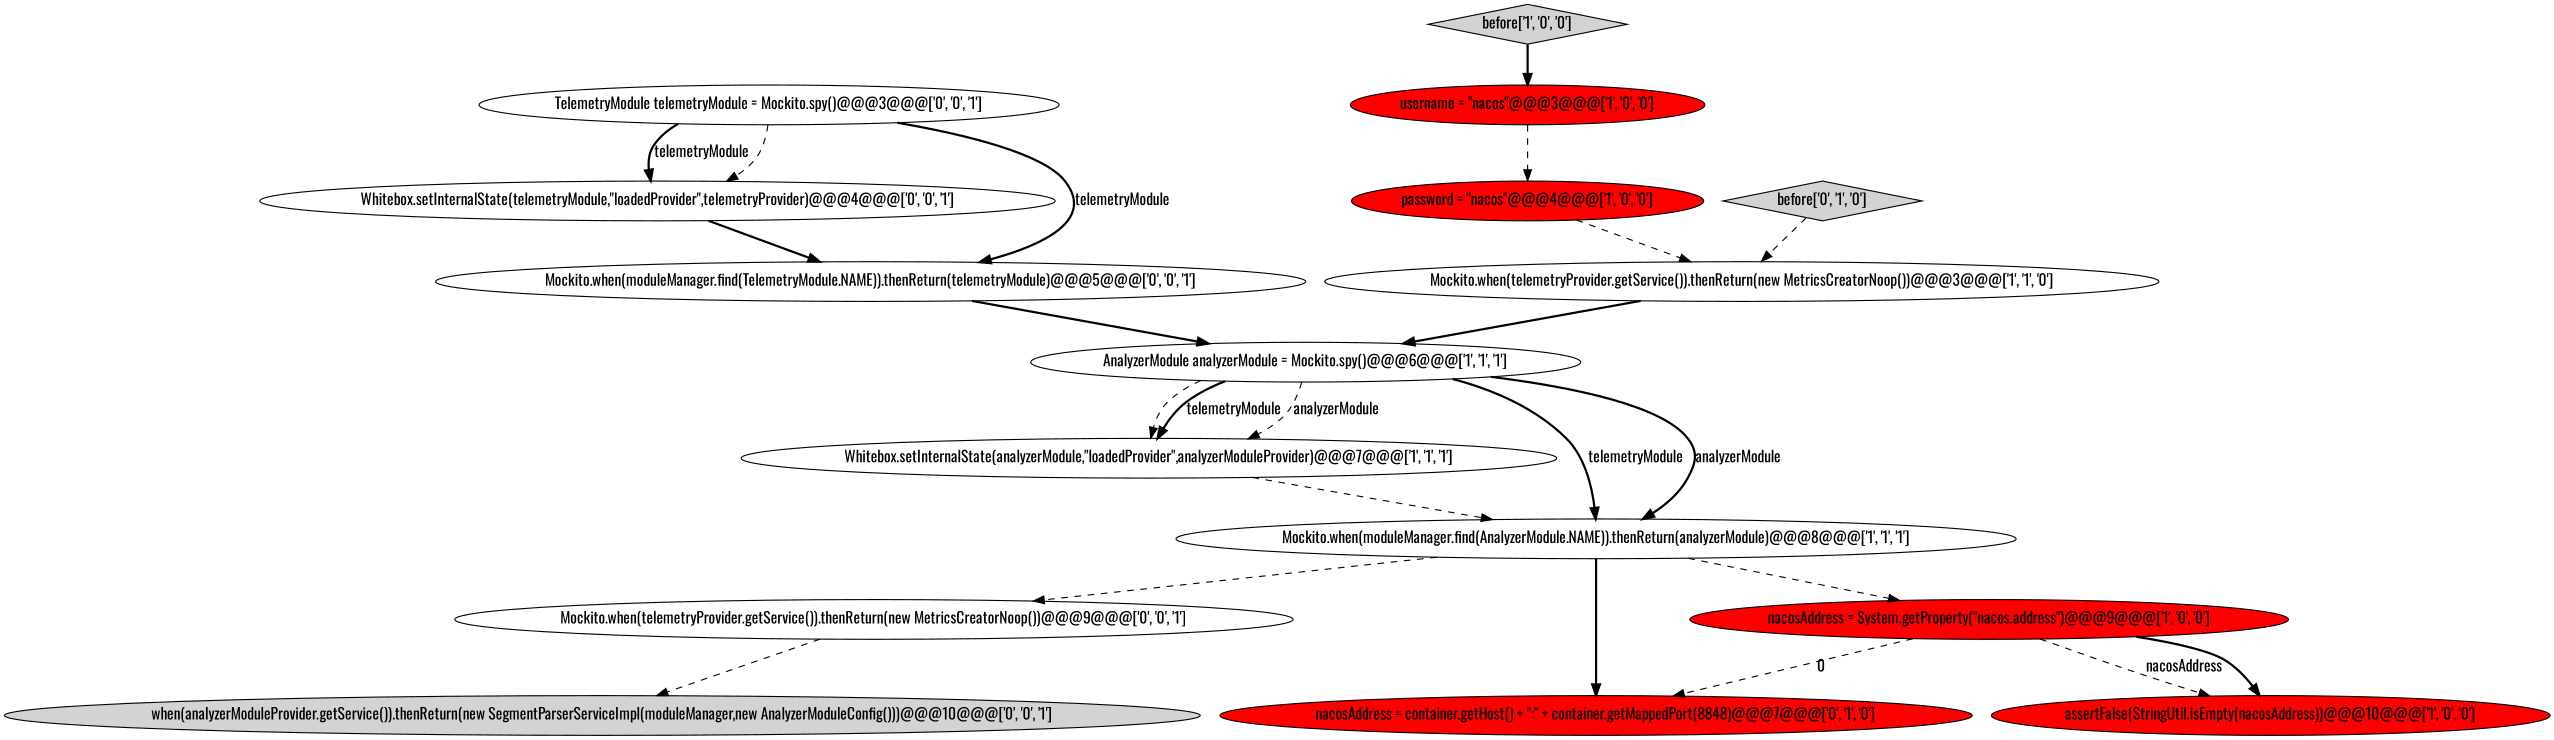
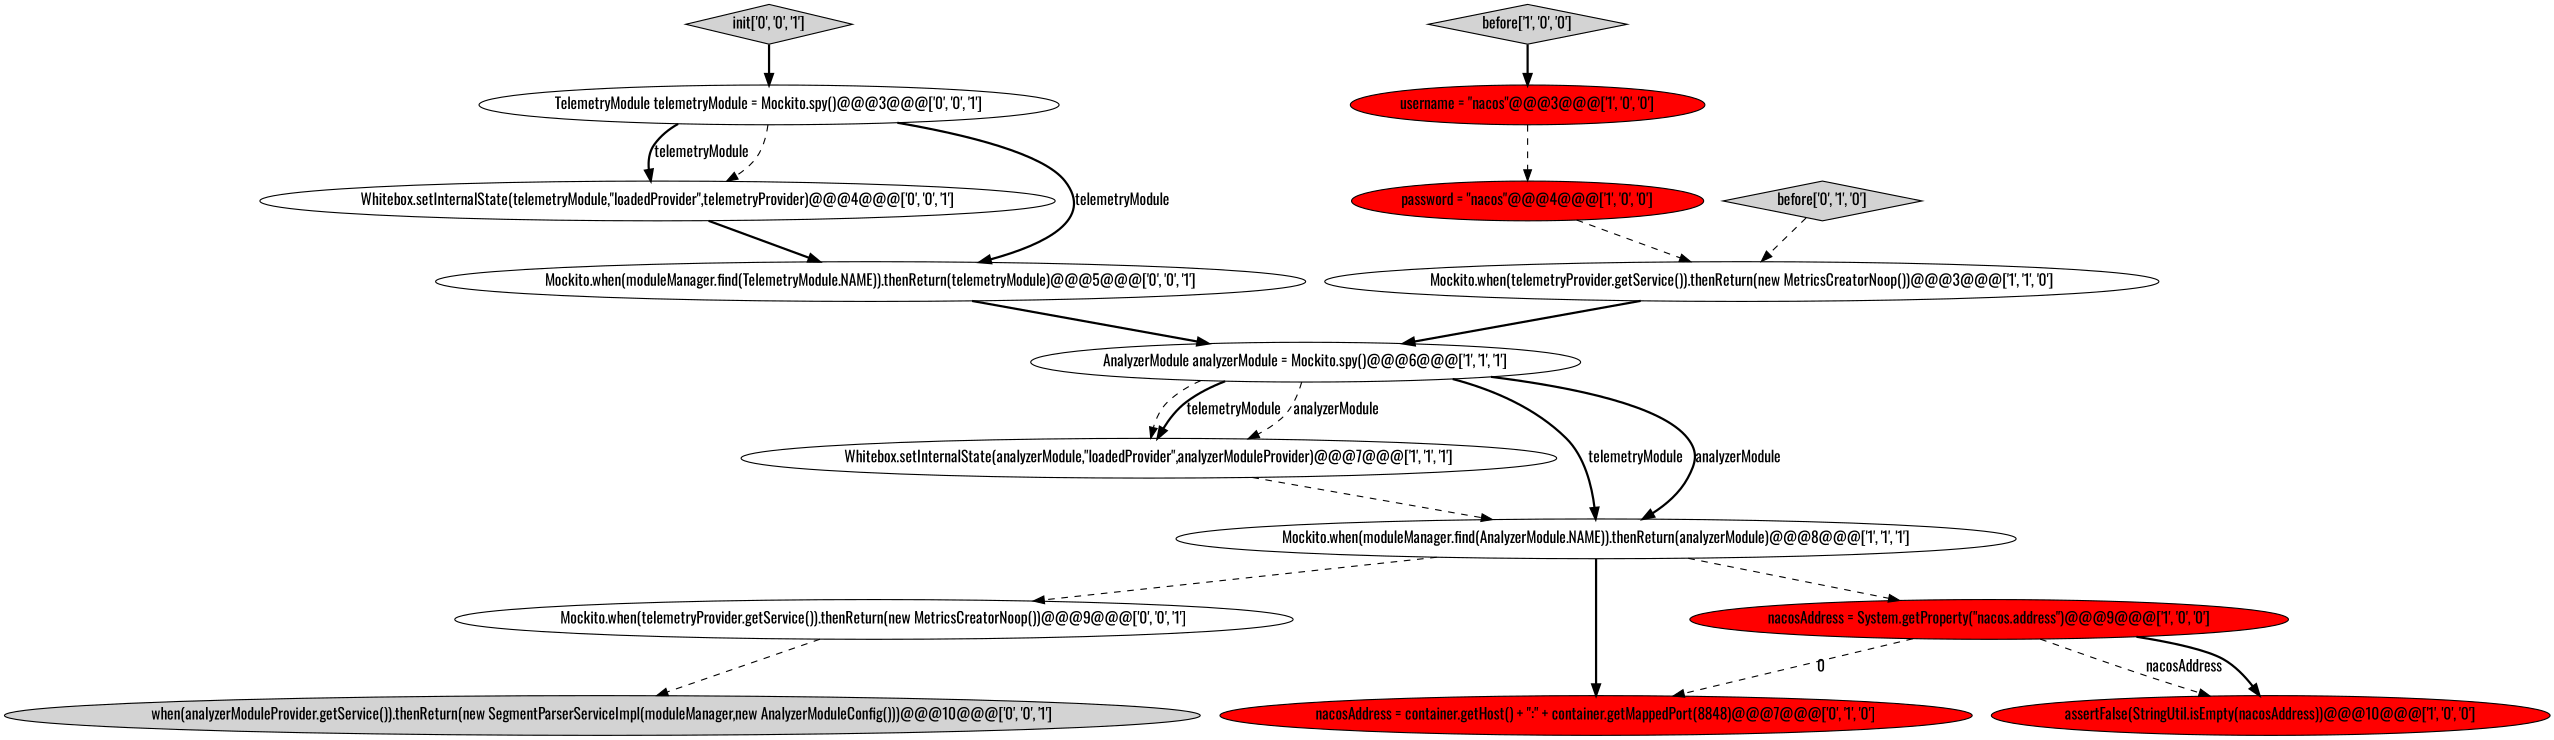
none -> (769, 24)
